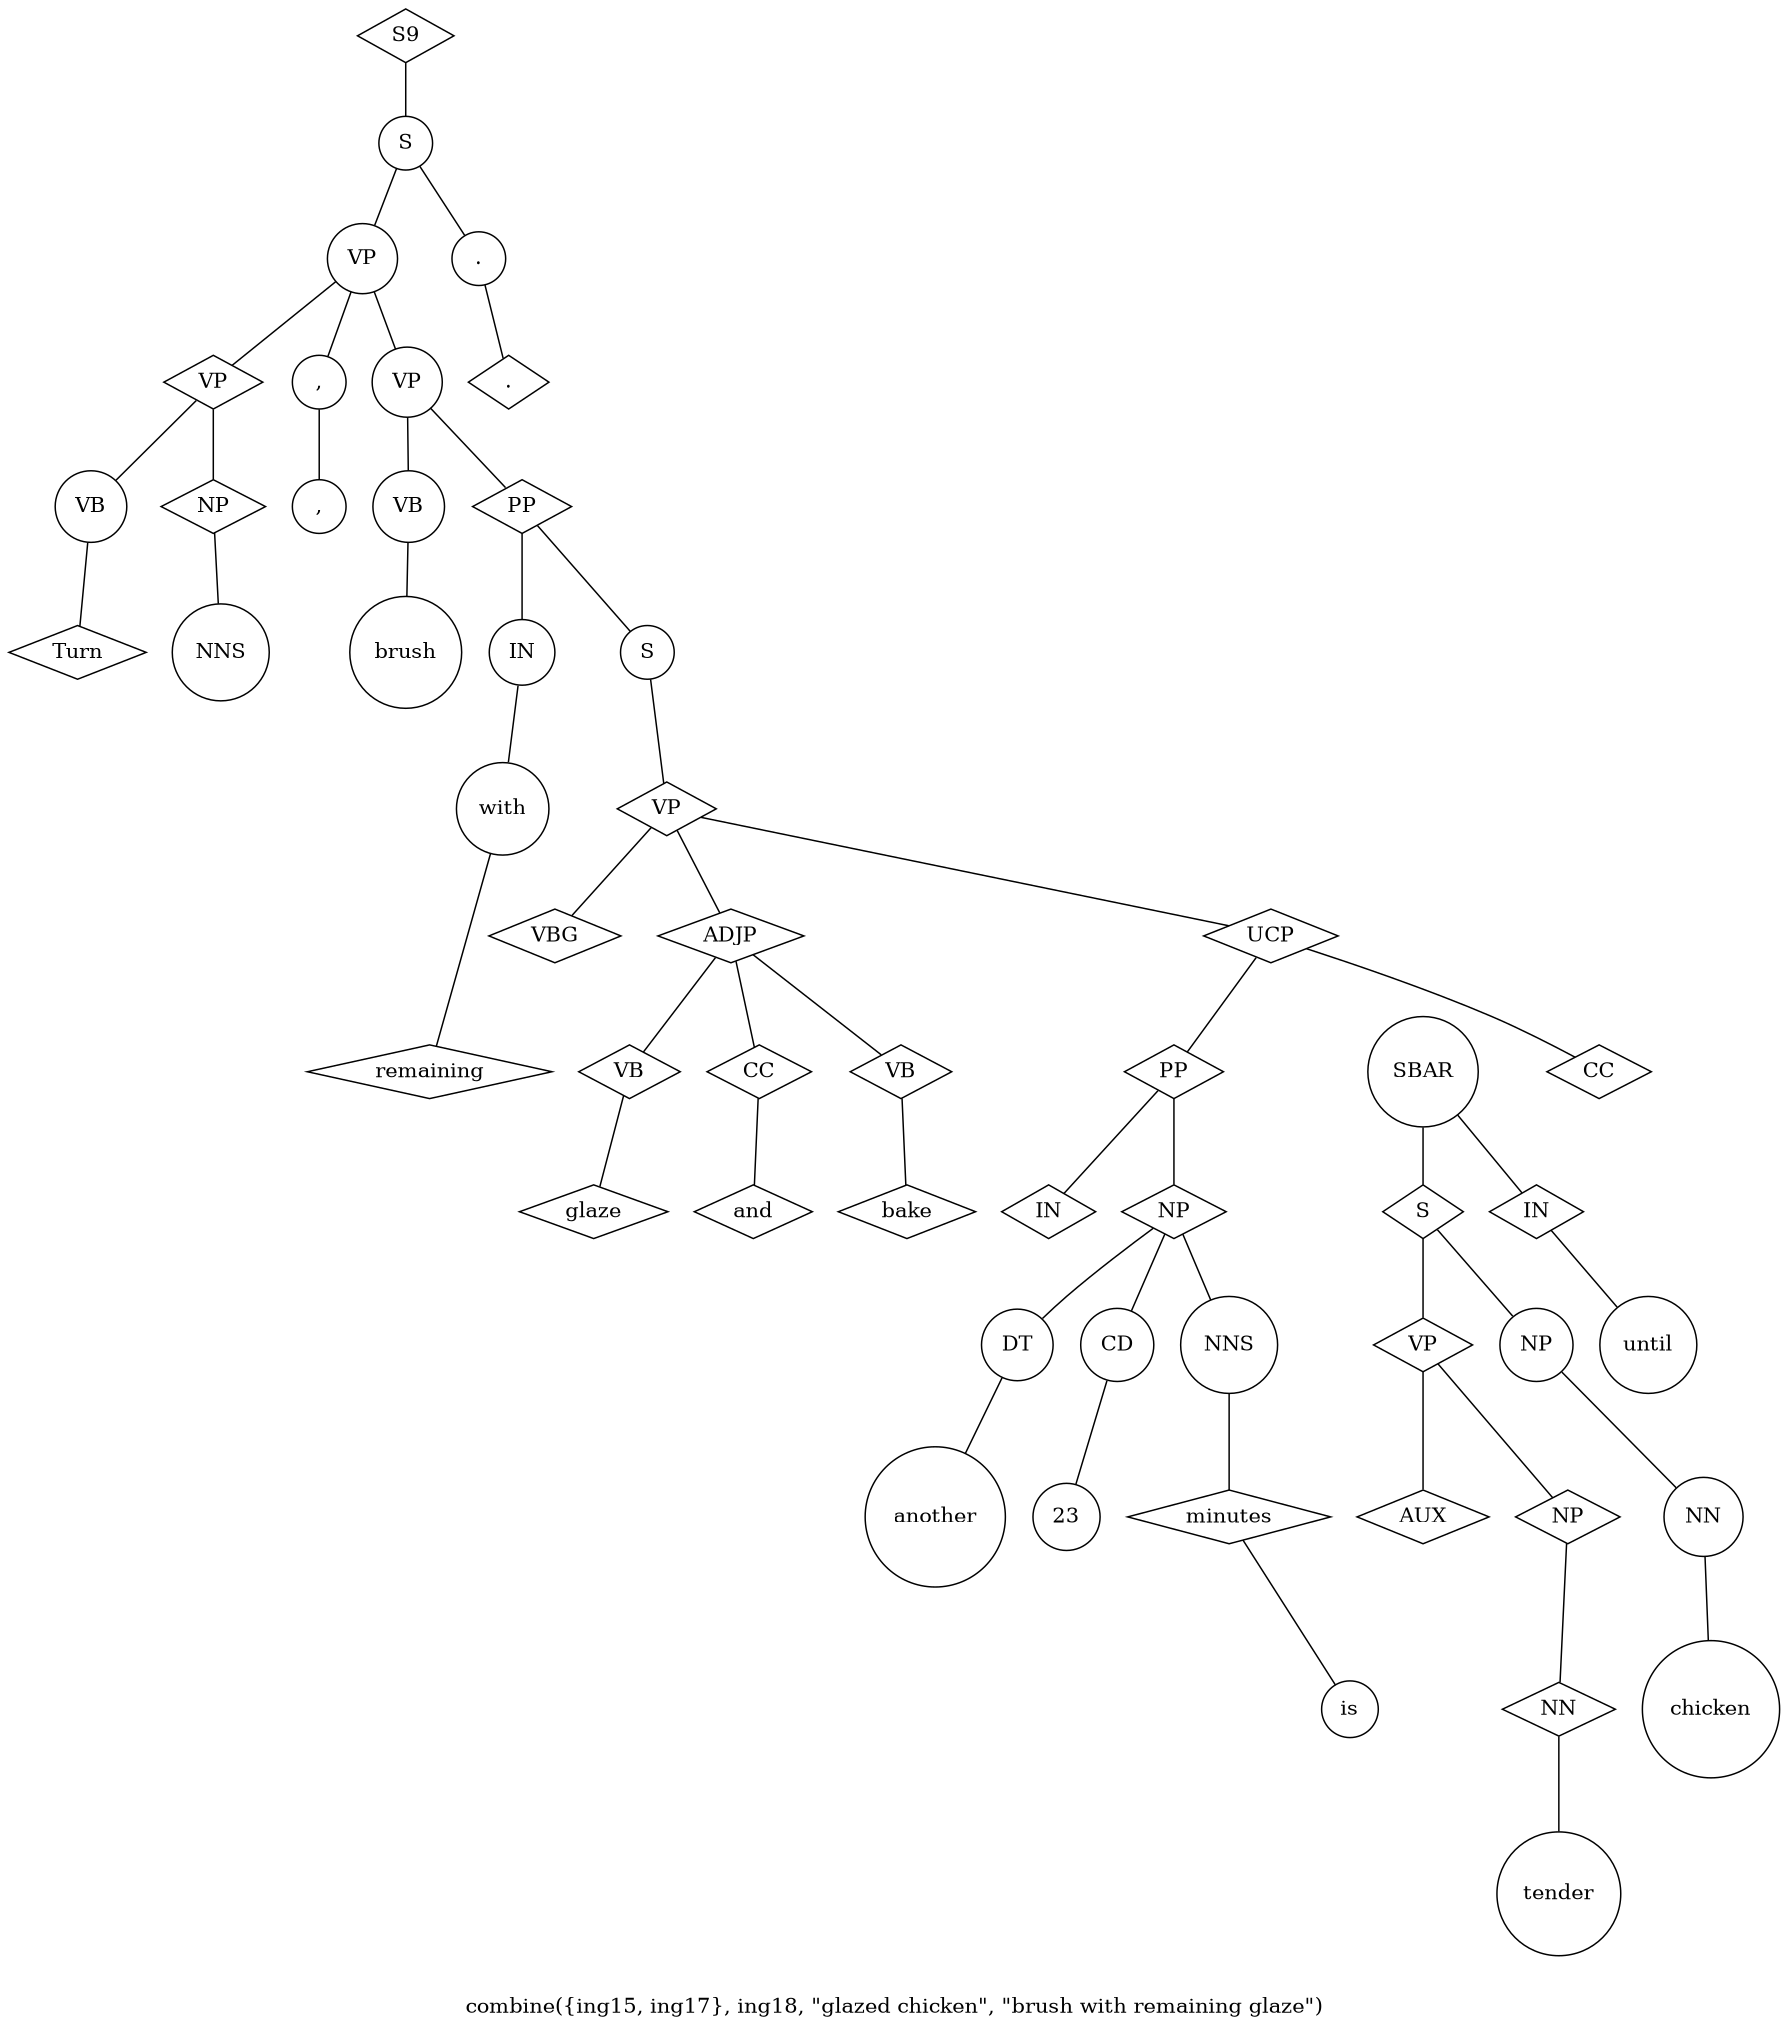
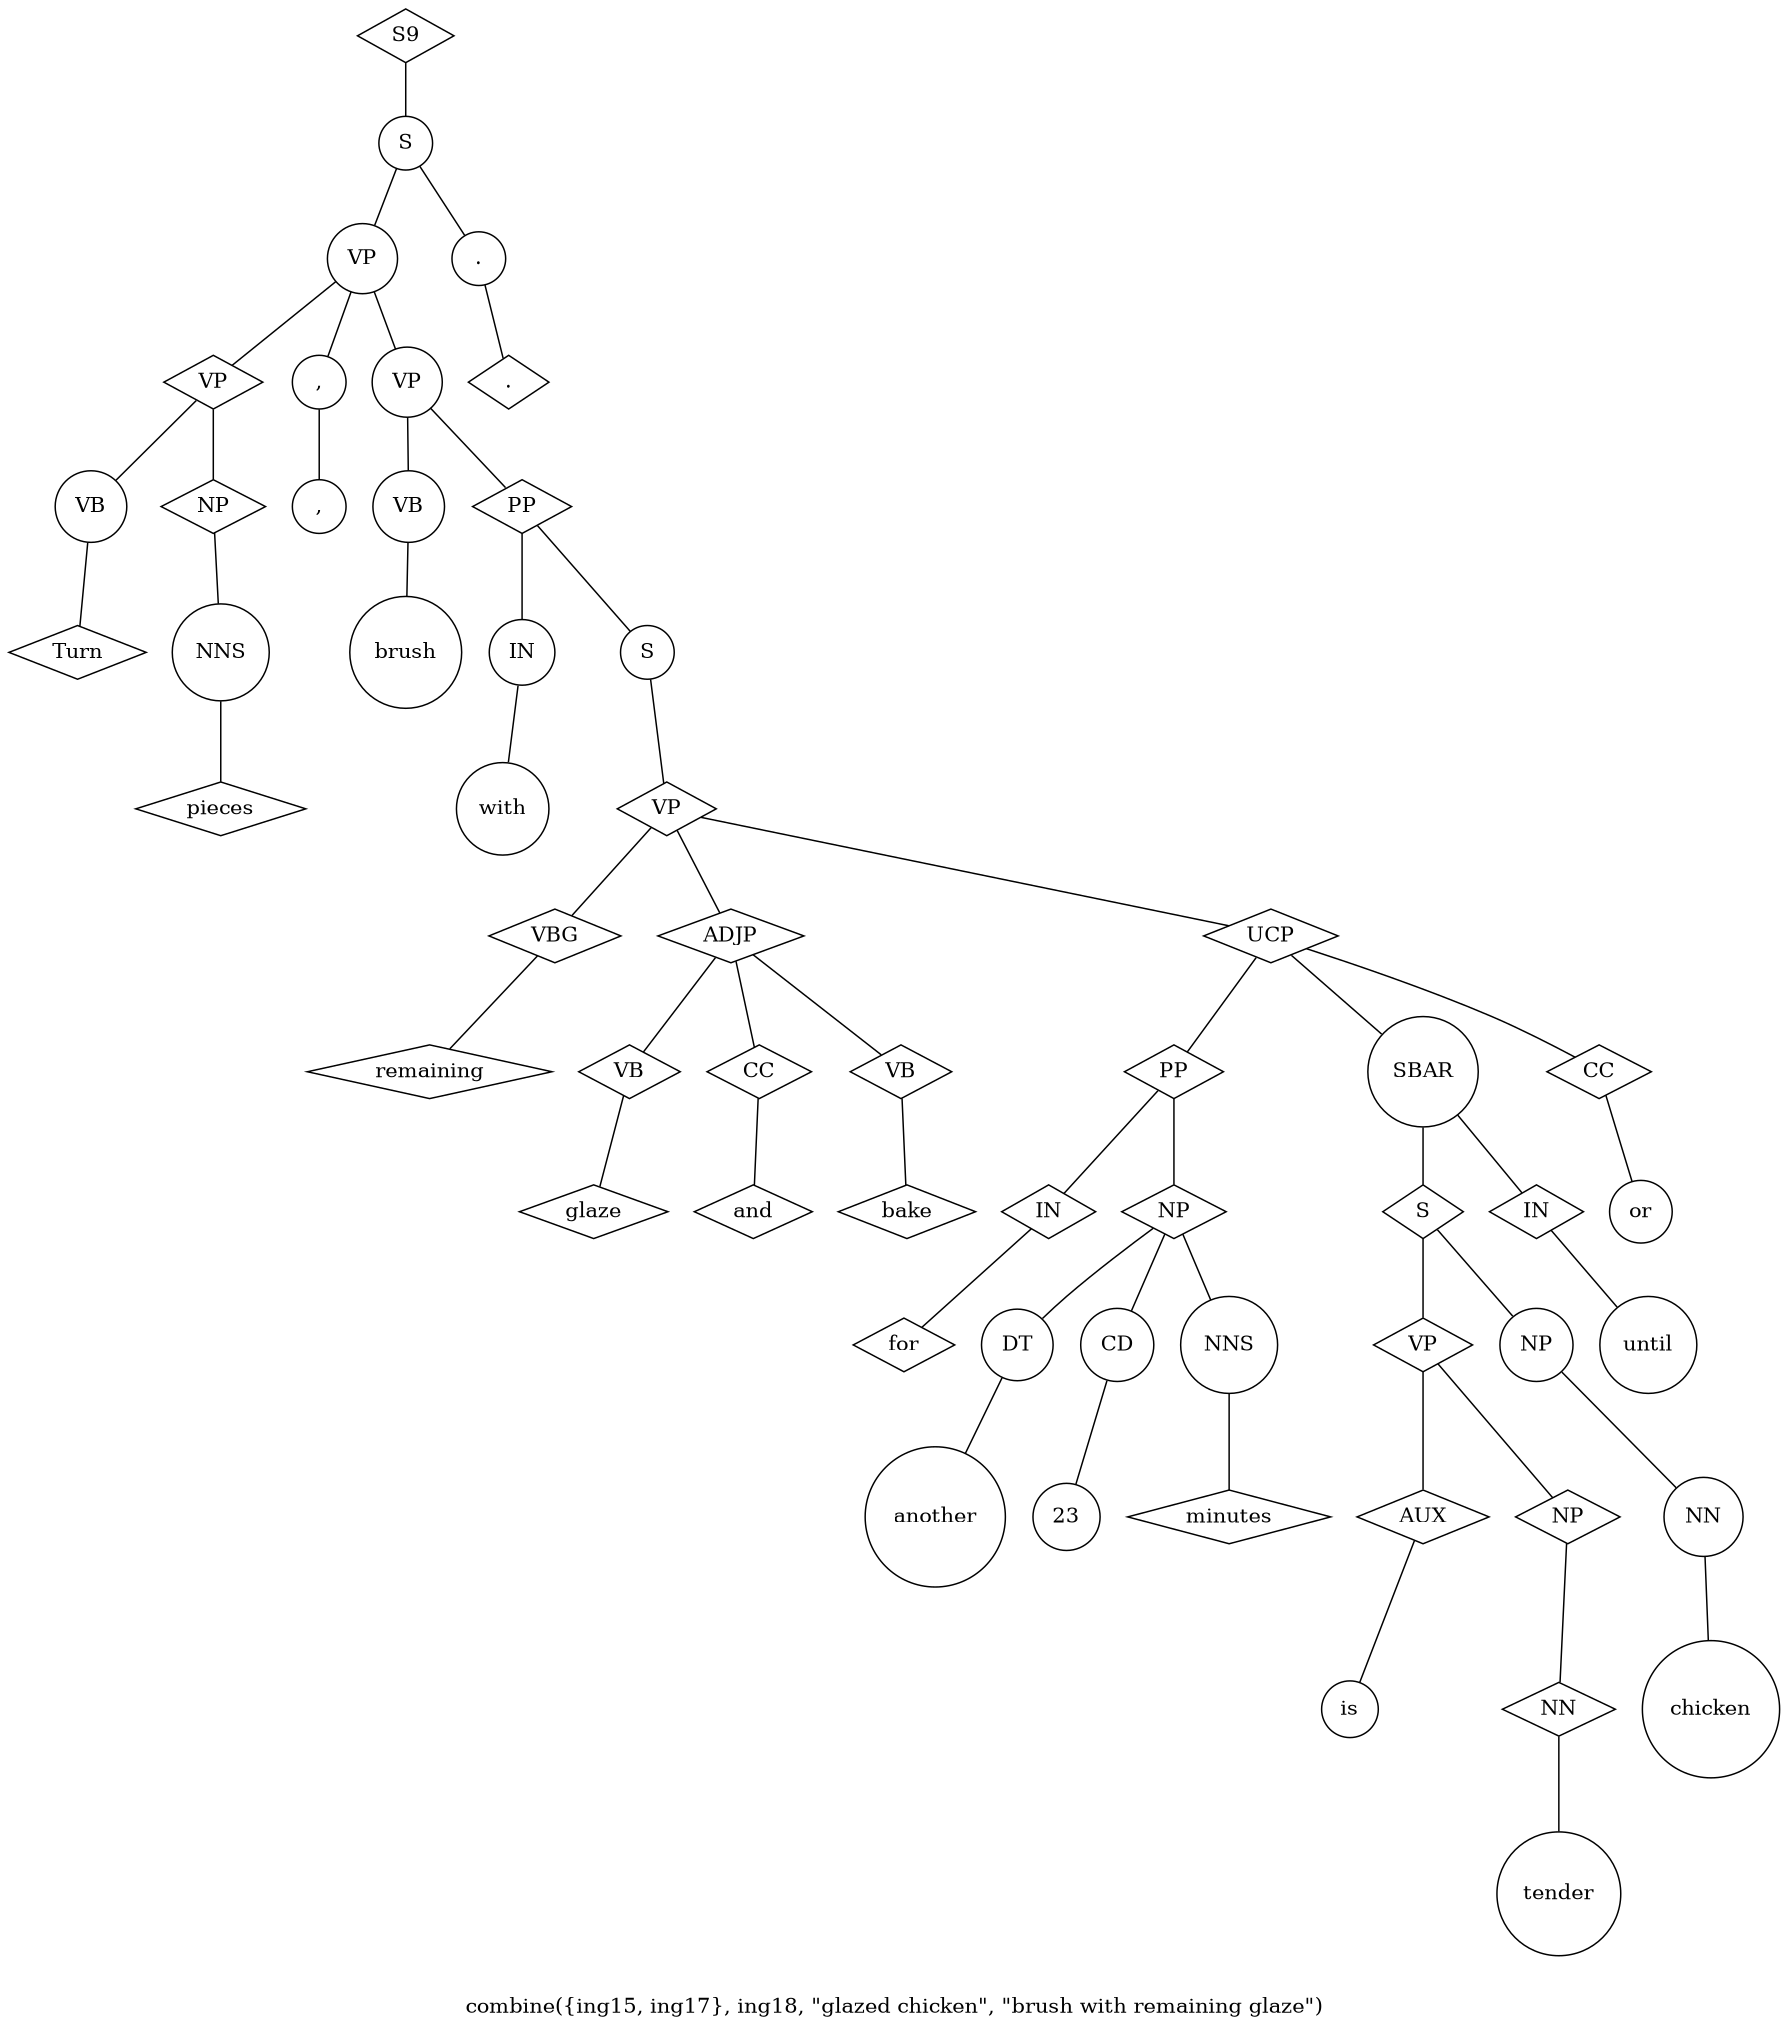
none -> (221, 809)
(463, 950) -> (494, 1002)
none -> (1337, 995)
none -> (1641, 1212)
none -> (904, 1345)
(1289, 1613) -> (1387, 1612)
